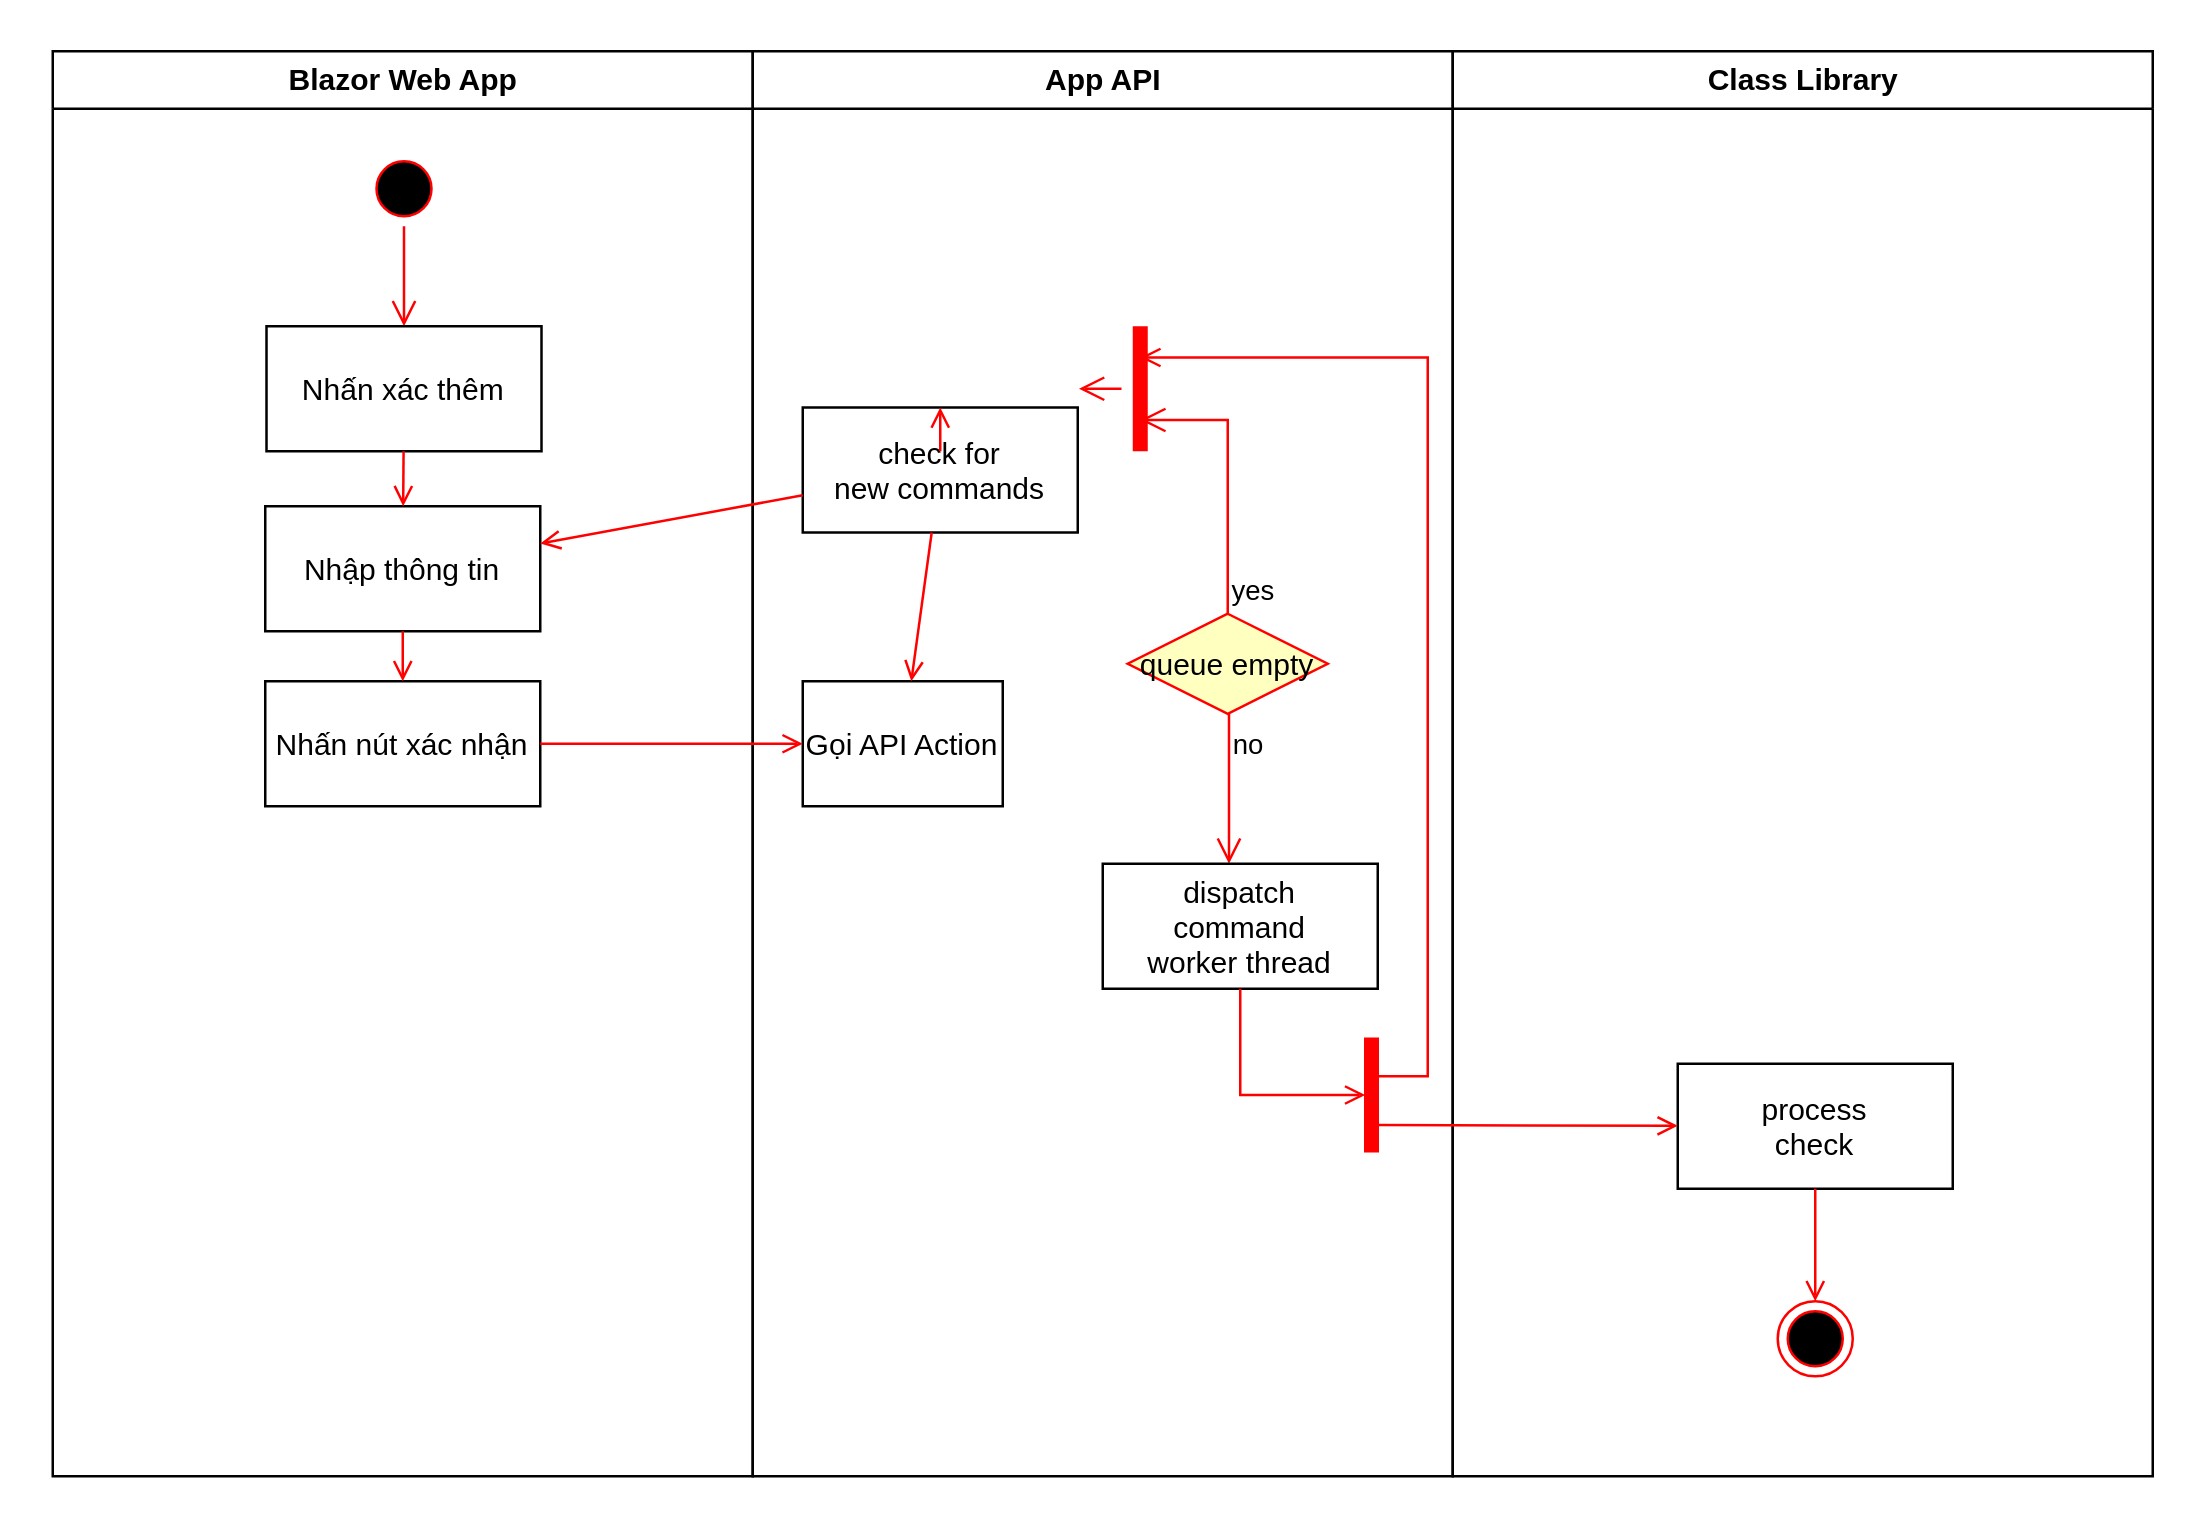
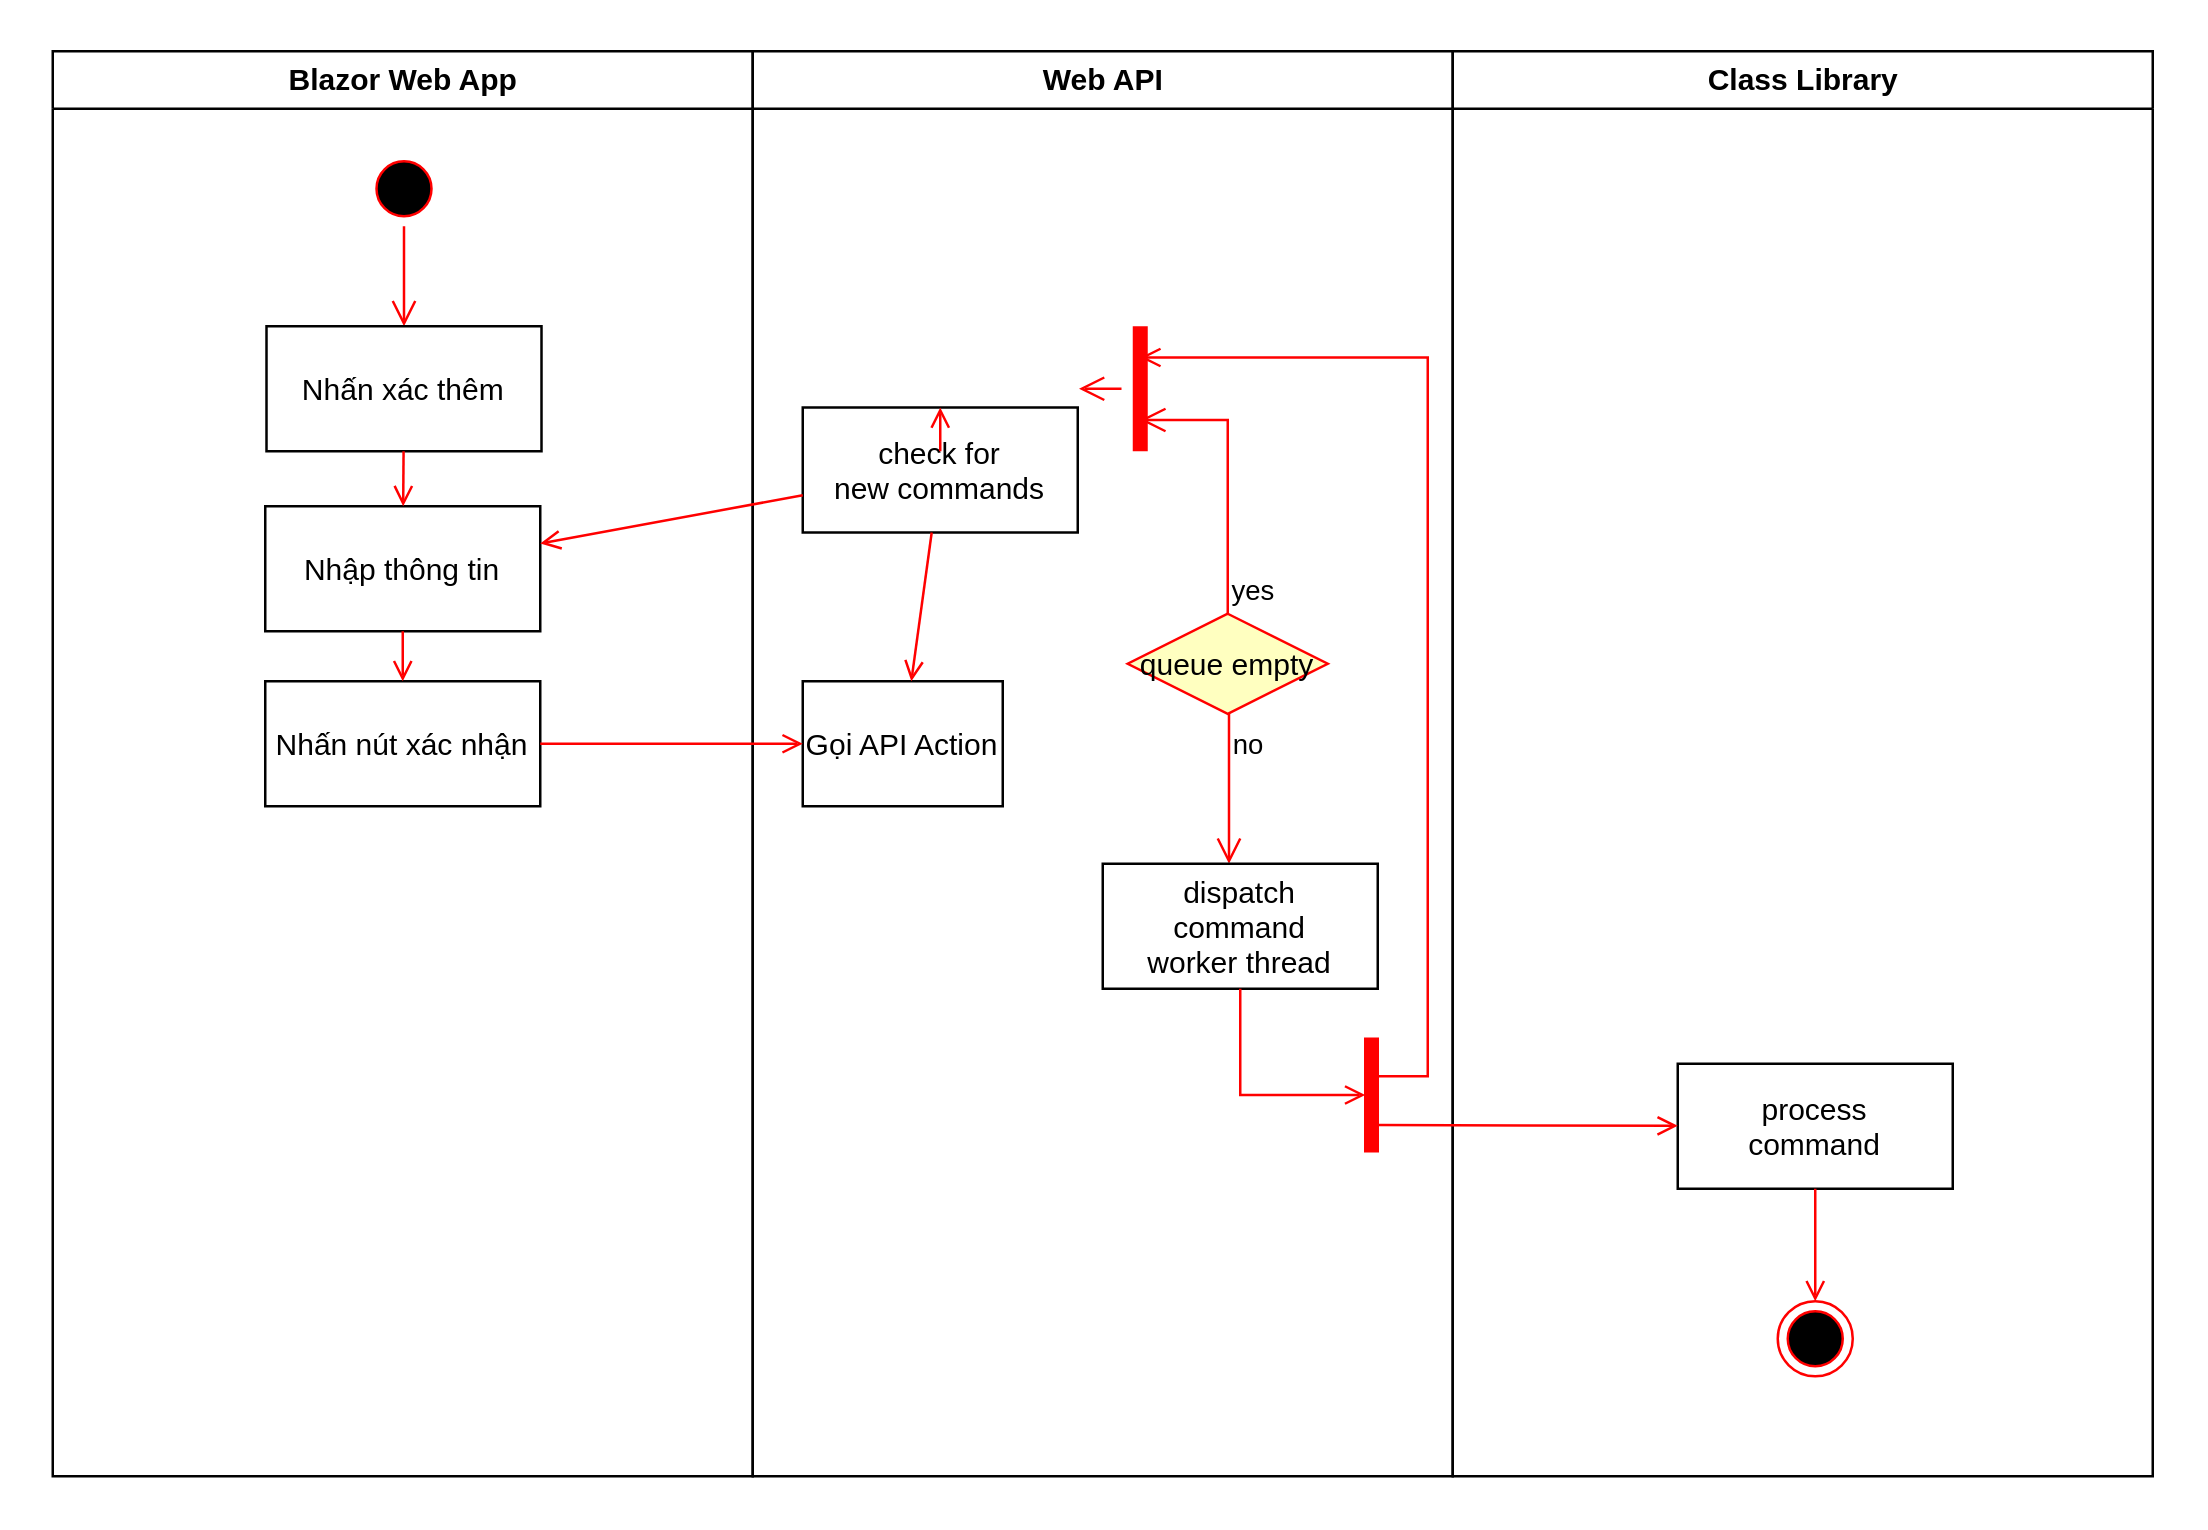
(1104, 81) -> (1104, 81)
(1814, 1110) -> (1814, 1110)
